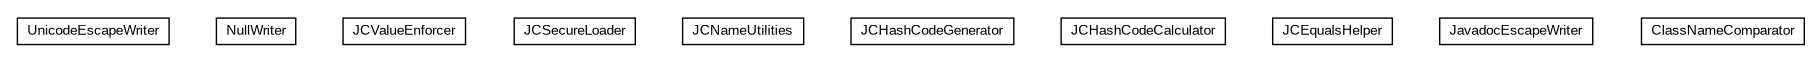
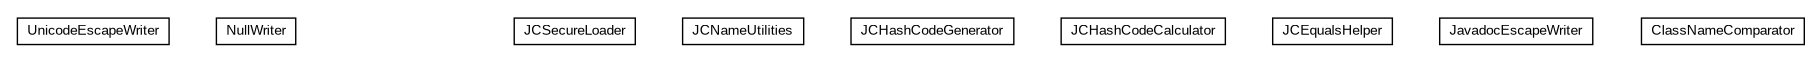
(404, 31) -> none
